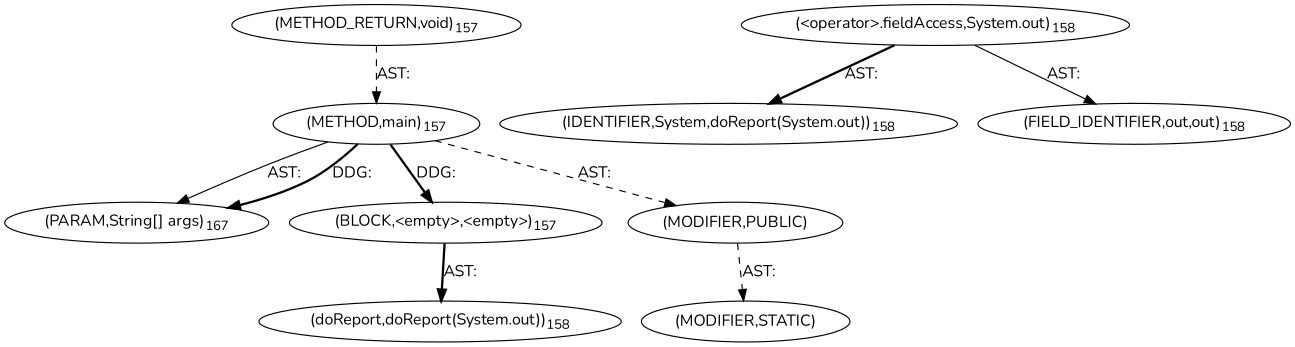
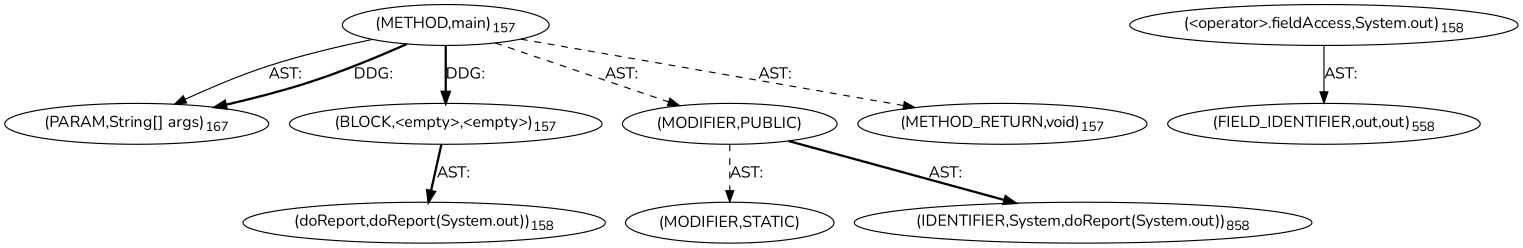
(376, 69) -> (712, 72)
(837, 72) -> (896, 171)
(884, 122) -> (1238, 221)
(1234, 122) -> (1423, 122)
